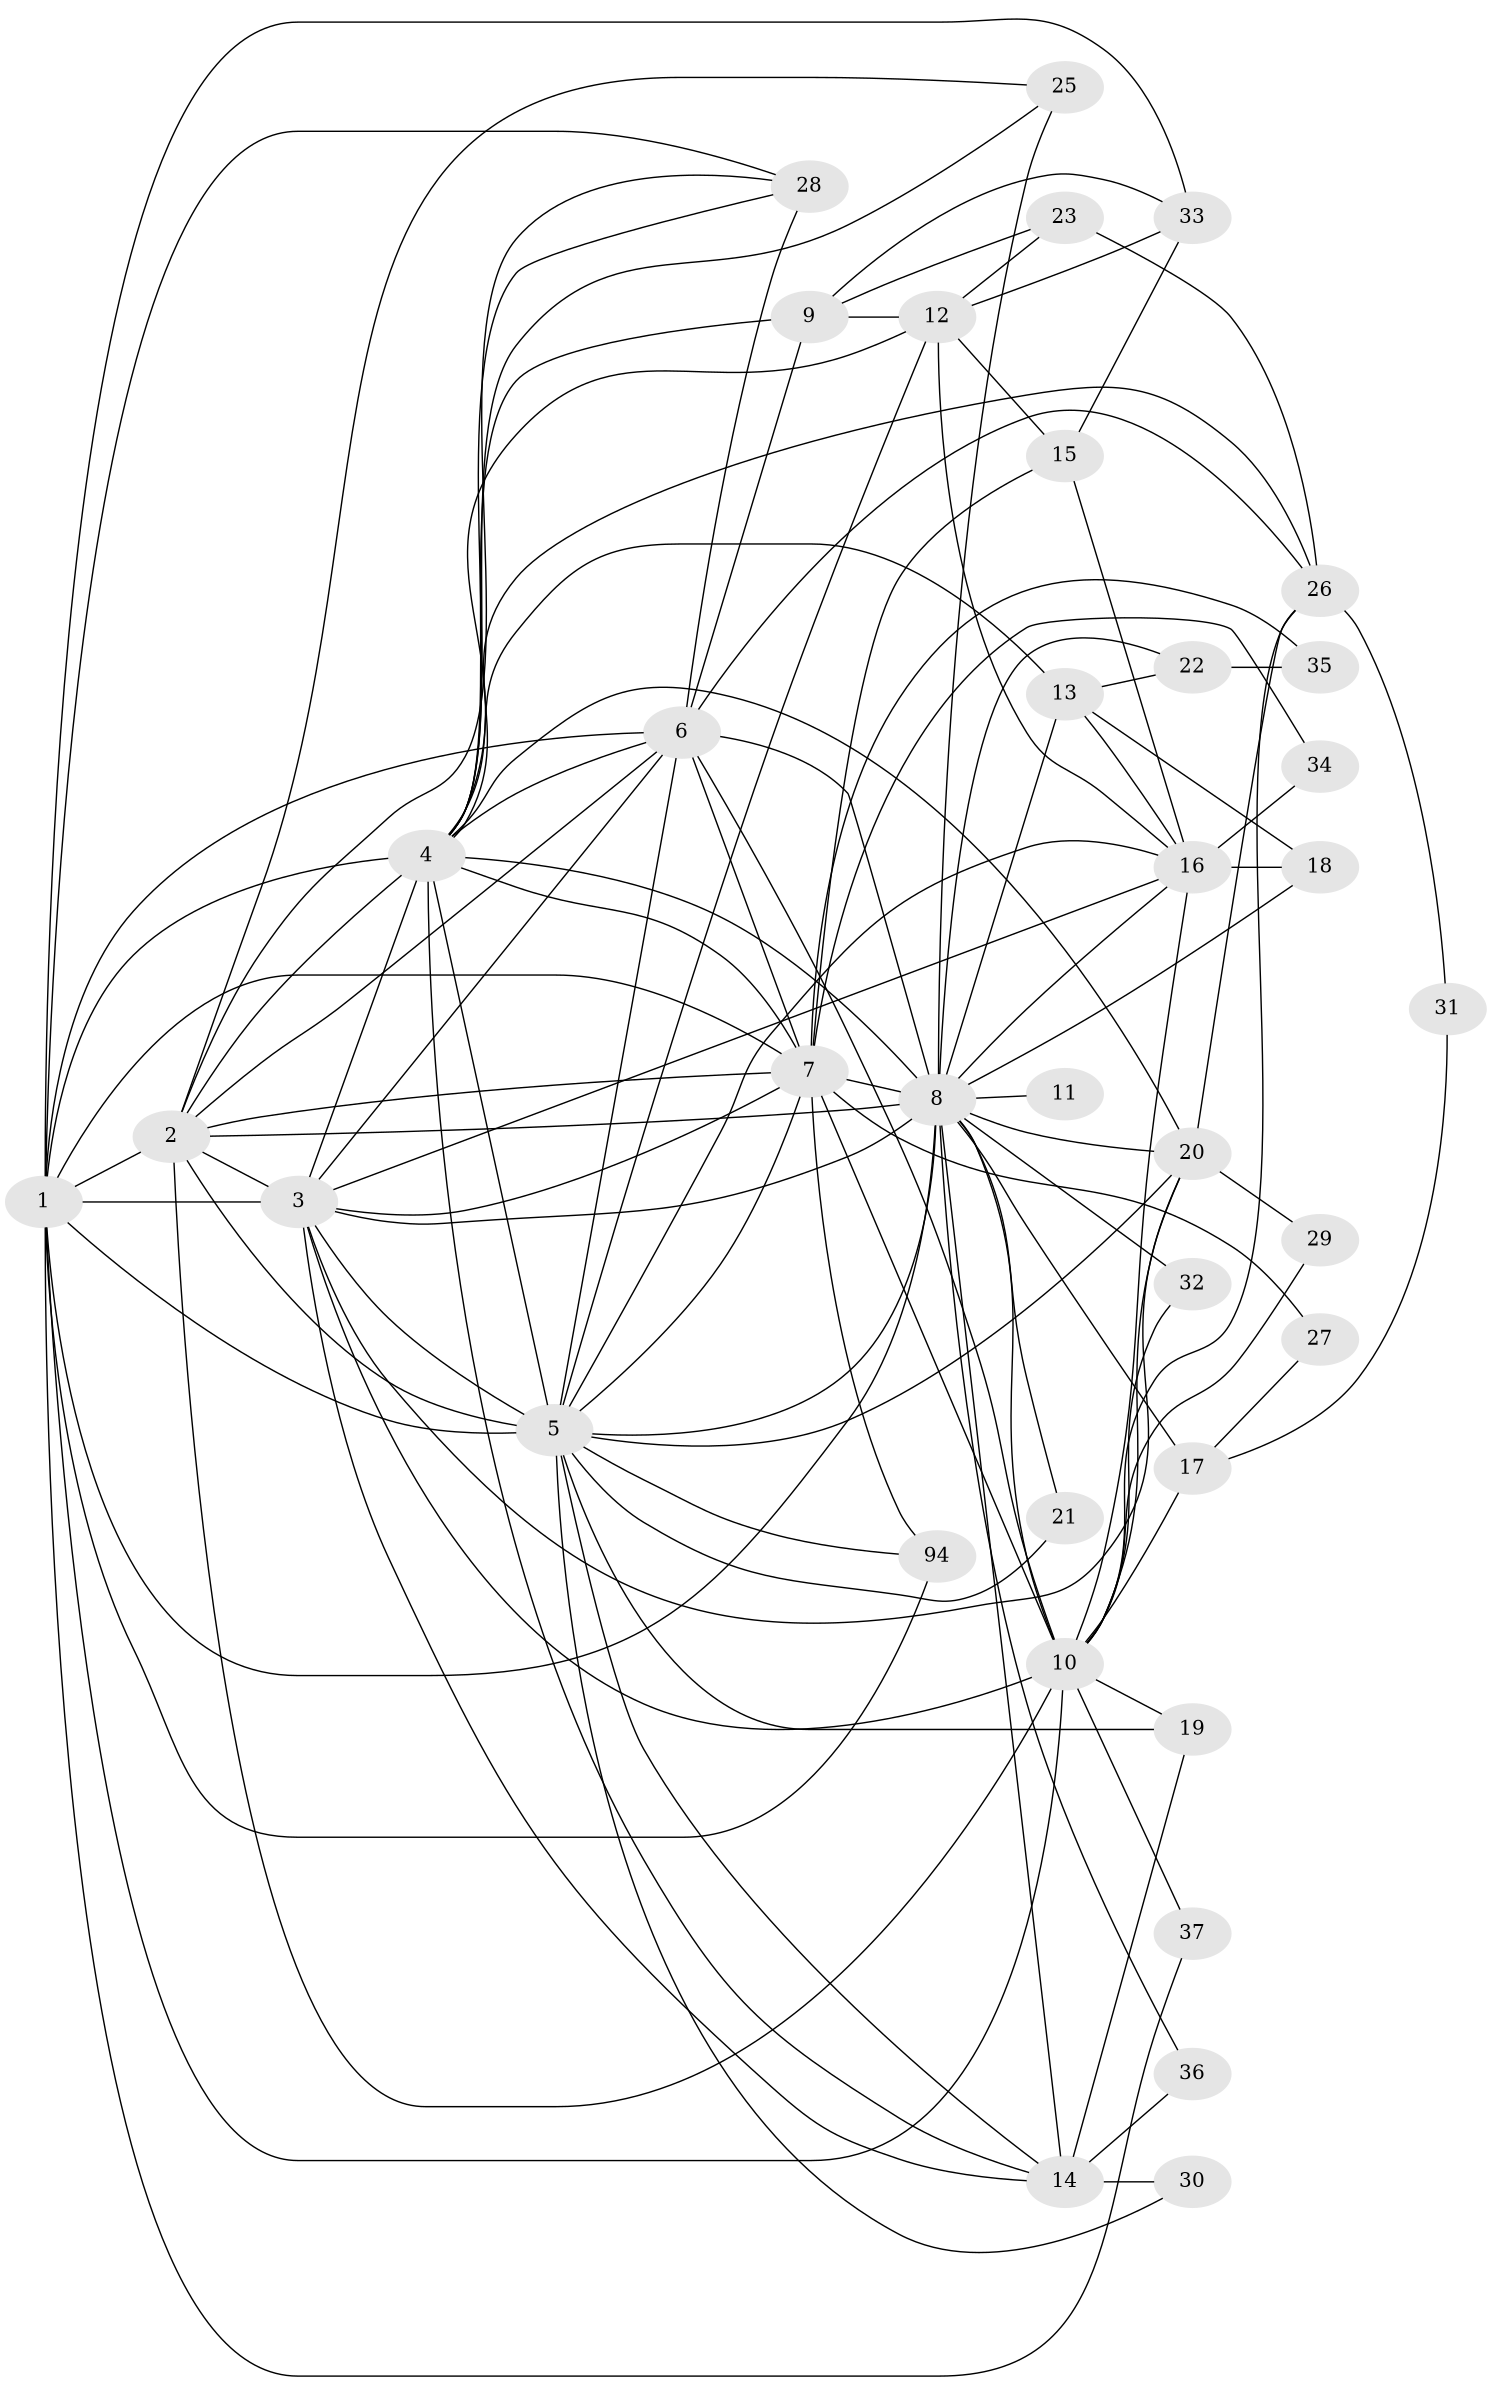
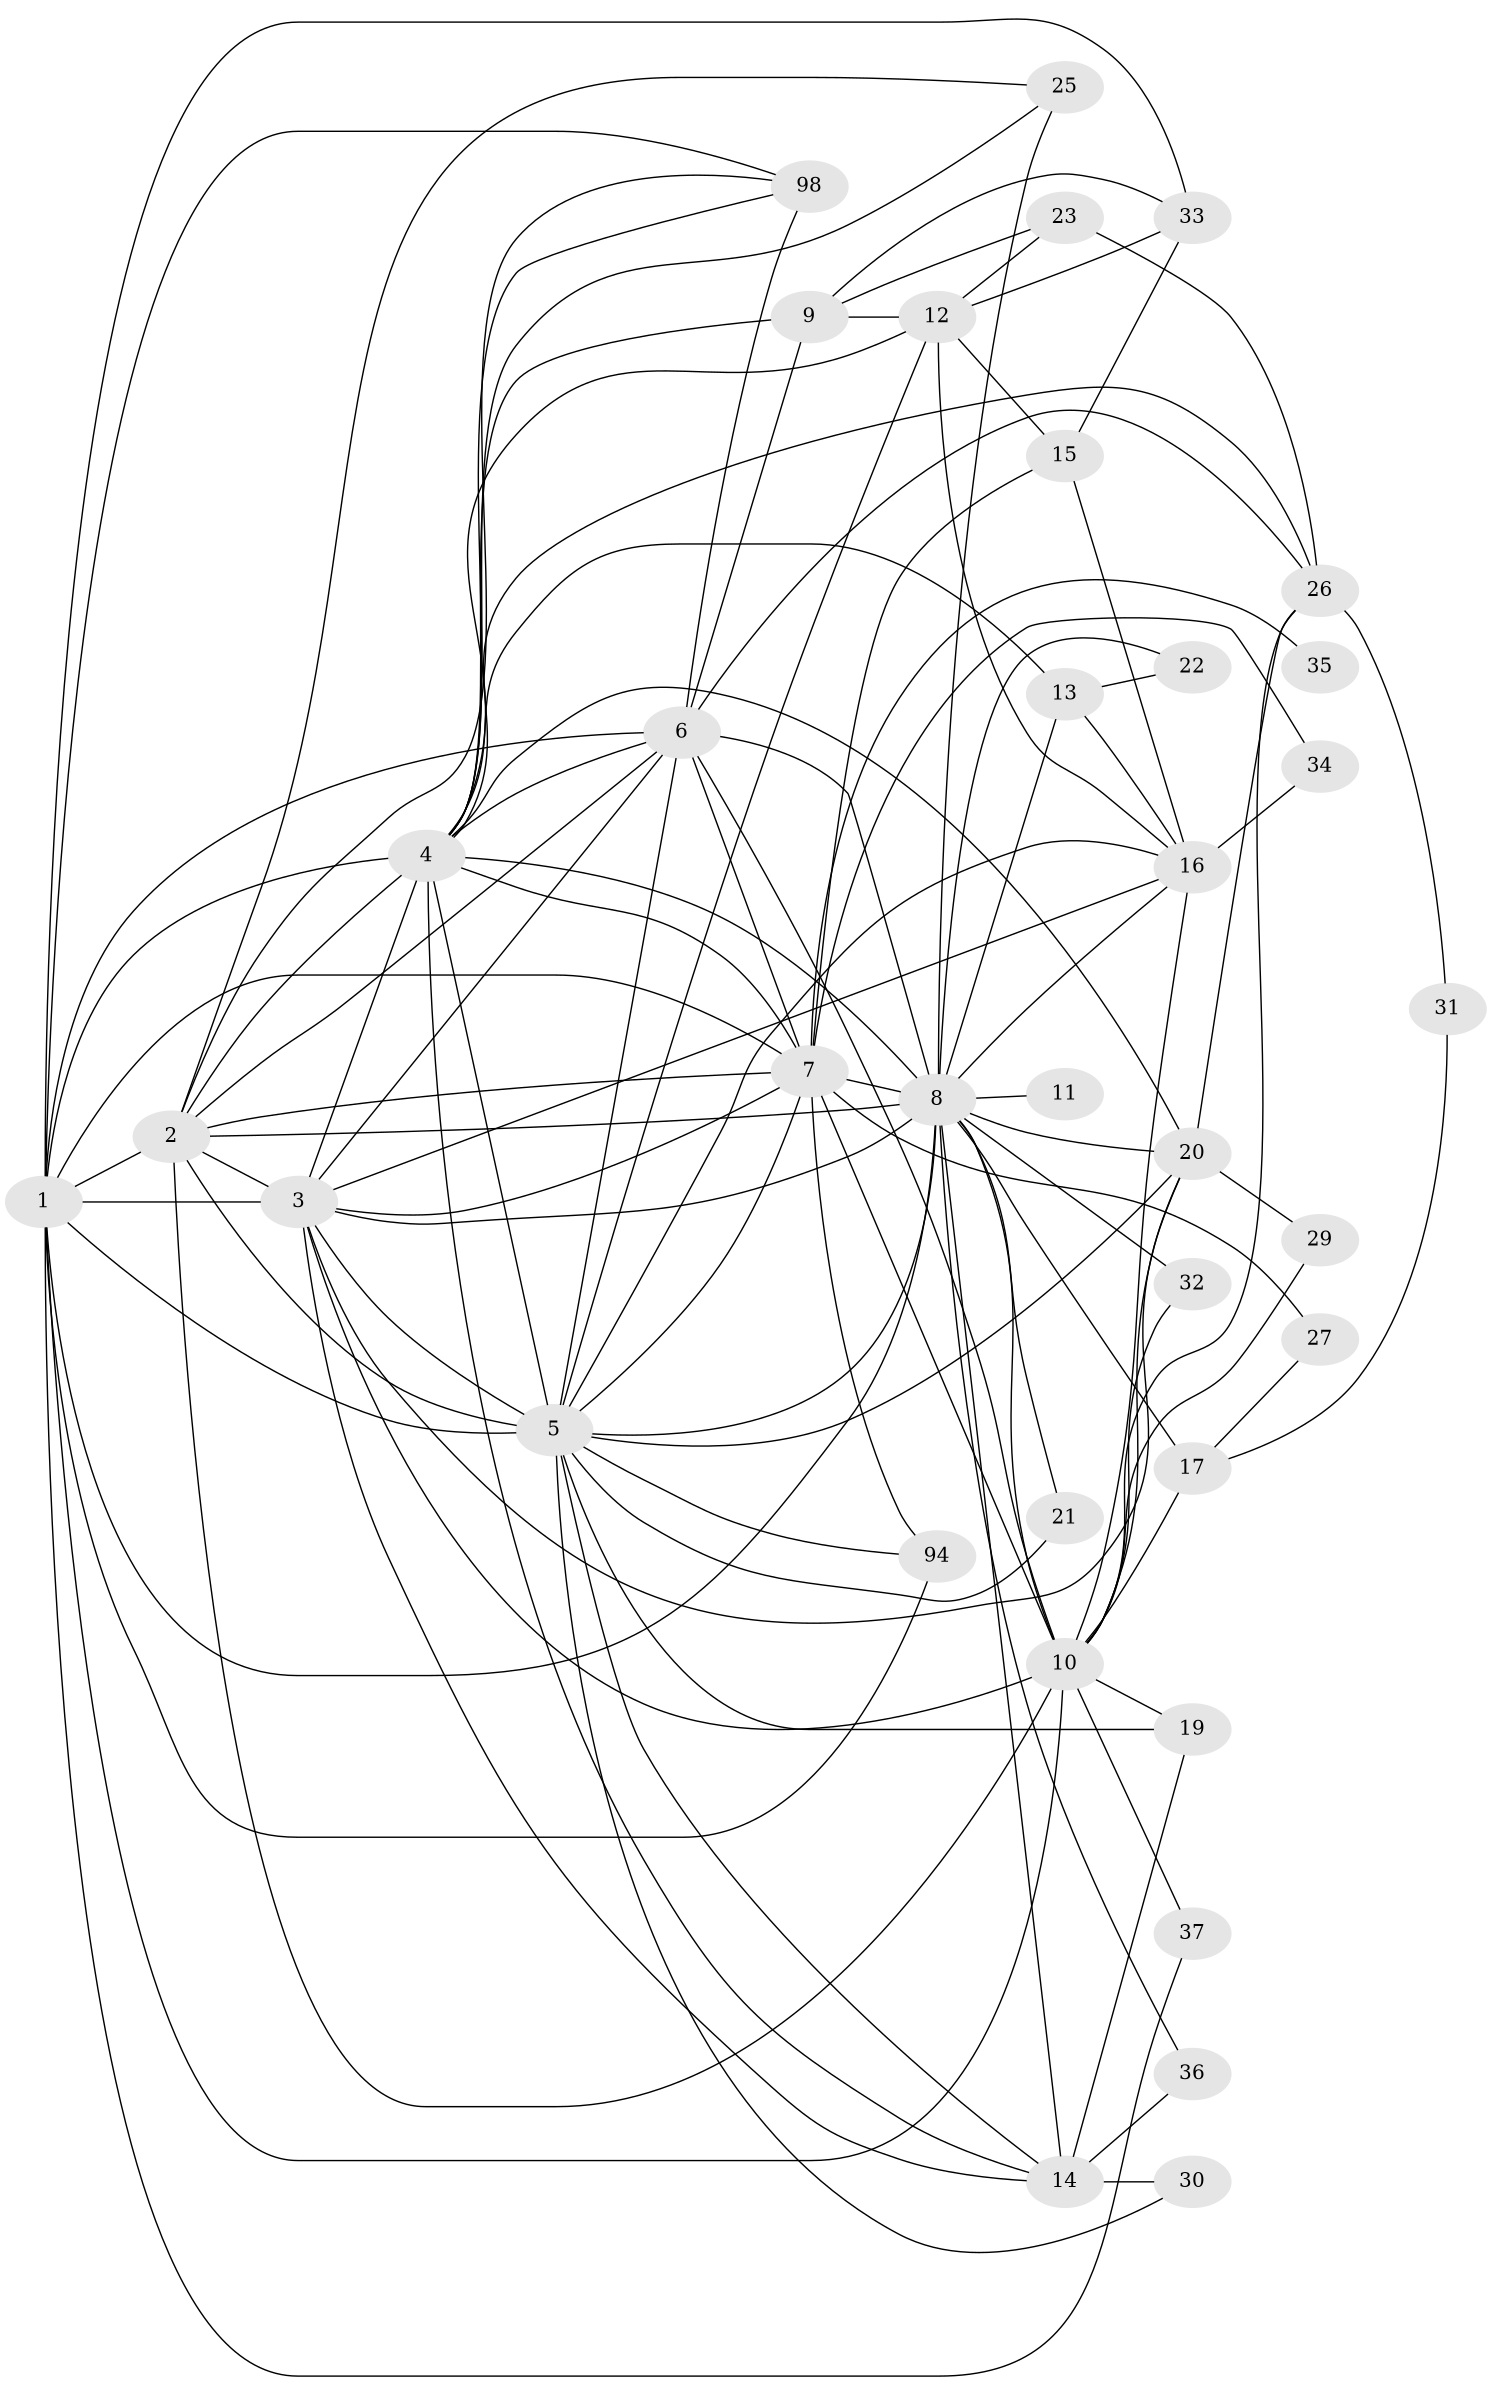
(810, 187) -> (810, 187)
(1247, 667) -> none
(1320, 867) -> none
